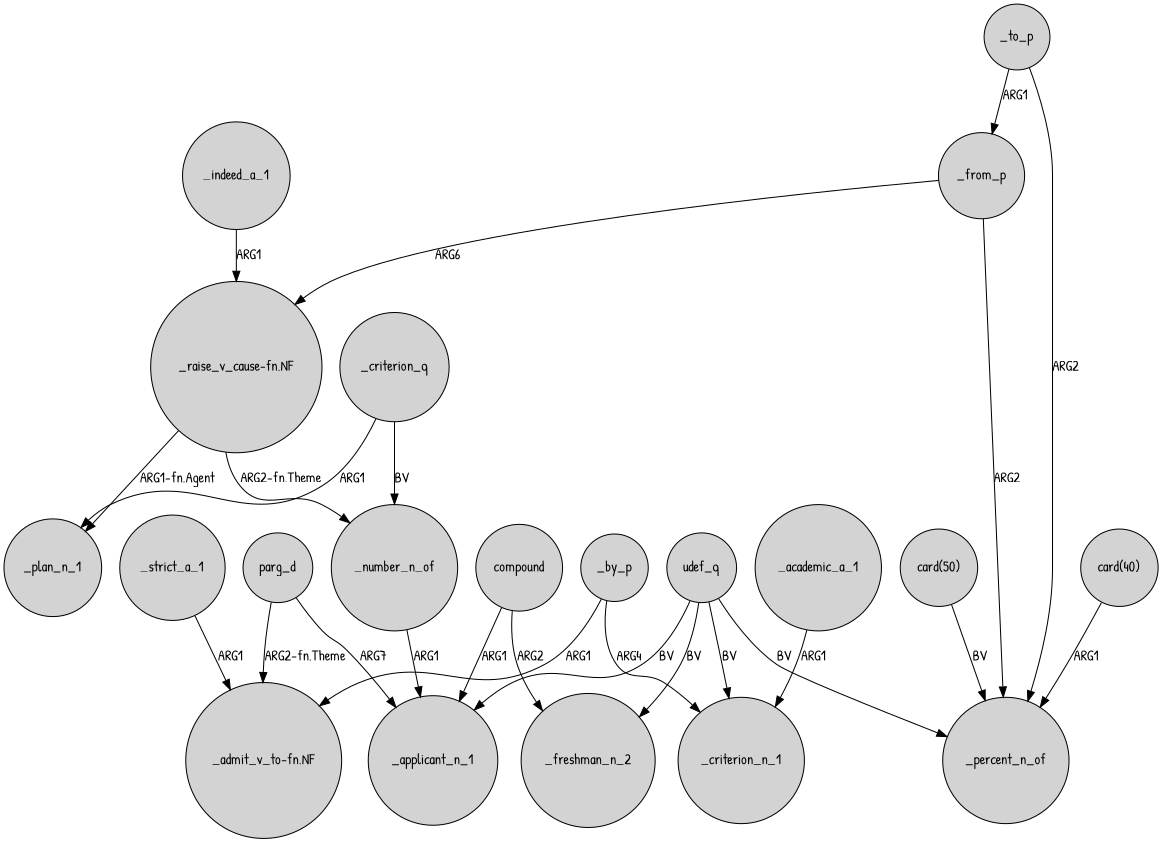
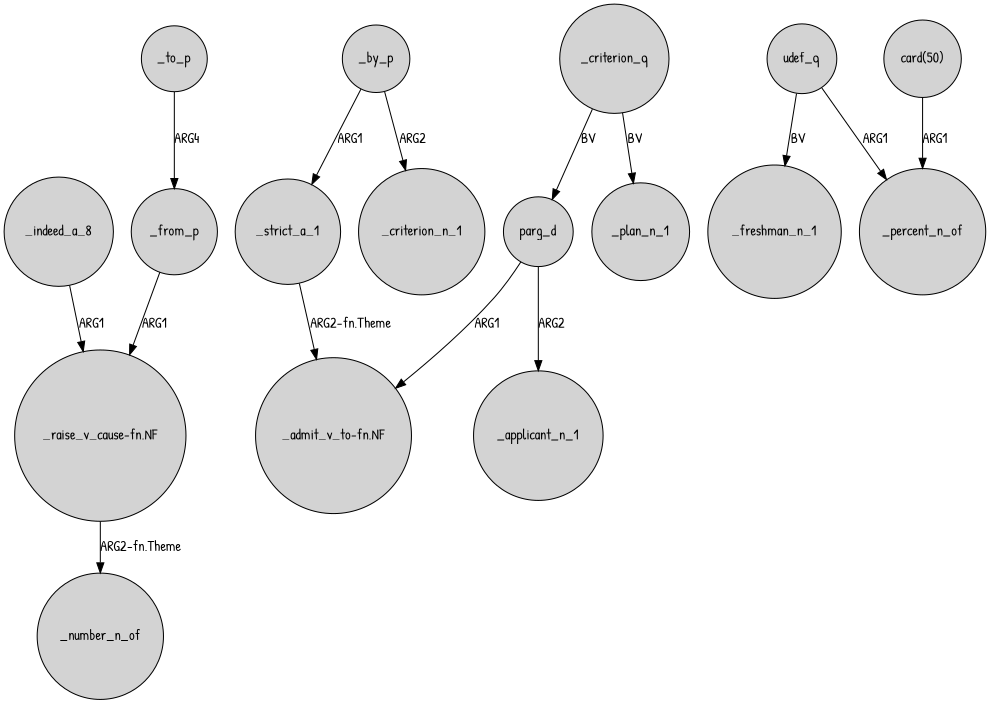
(1016, 96) -> (187, 139)
(236, 176) -> (59, 232)
(448, 256) -> (155, 324)
(1053, 379) -> none
(993, 453) -> none
(395, 458) -> (574, 150)
(136, 477) -> none
(352, 479) -> (635, 139)
(519, 568) -> none
(818, 568) -> none
(1119, 568) -> none
(718, 645) -> none
(231, 657) -> (351, 324)
(305, 657) -> (487, 324)
(374, 657) -> (552, 324)
(629, 657) -> (413, 139)
(784, 657) -> (875, 139)
(980, 657) -> (935, 139)
(413, 658) -> none
(599, 677) -> none
(478, 679) -> (339, 132)
(588, 760) -> (775, 232)
